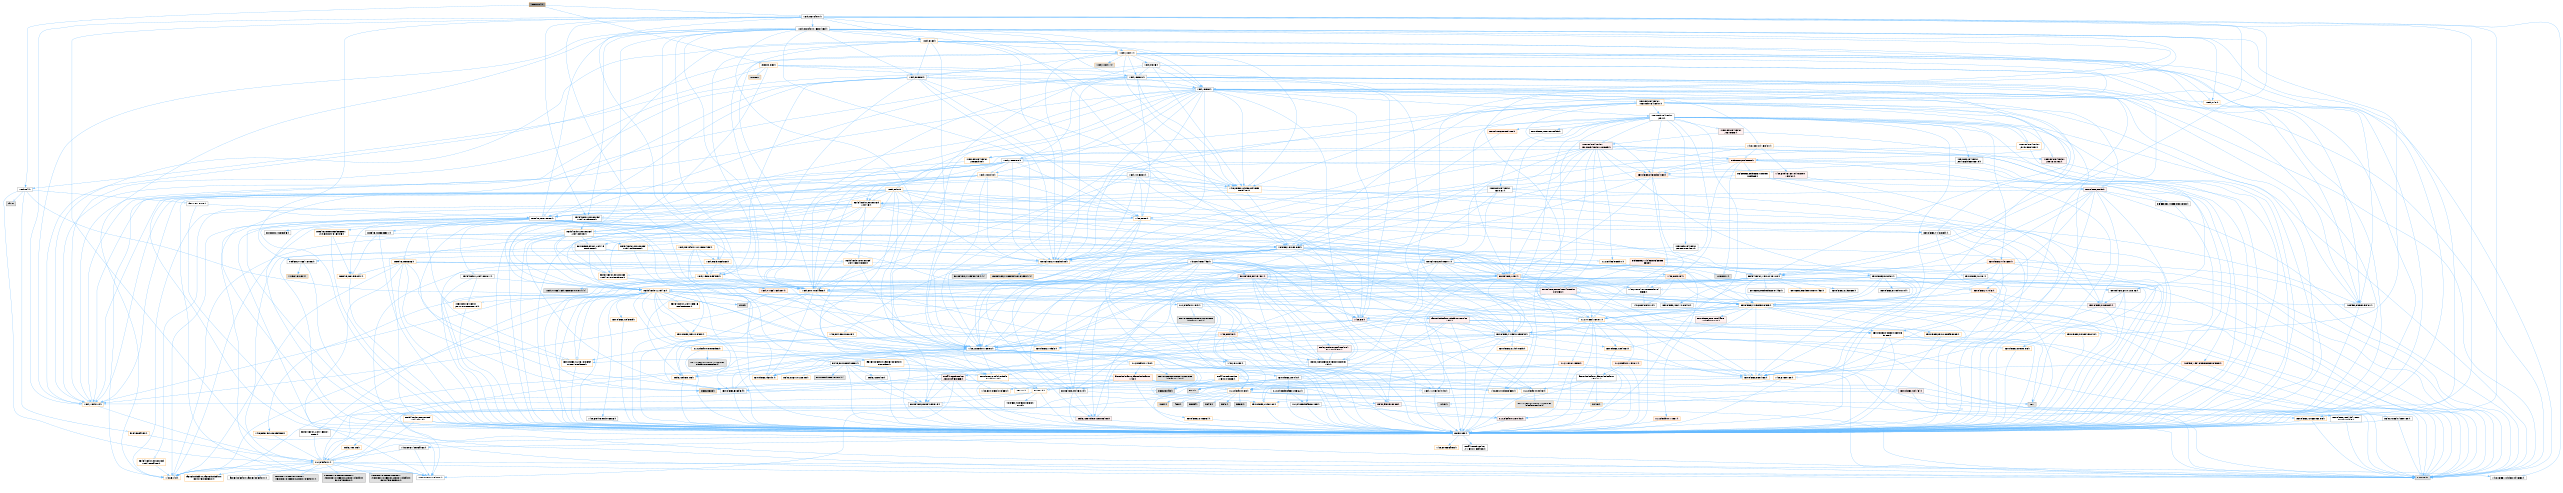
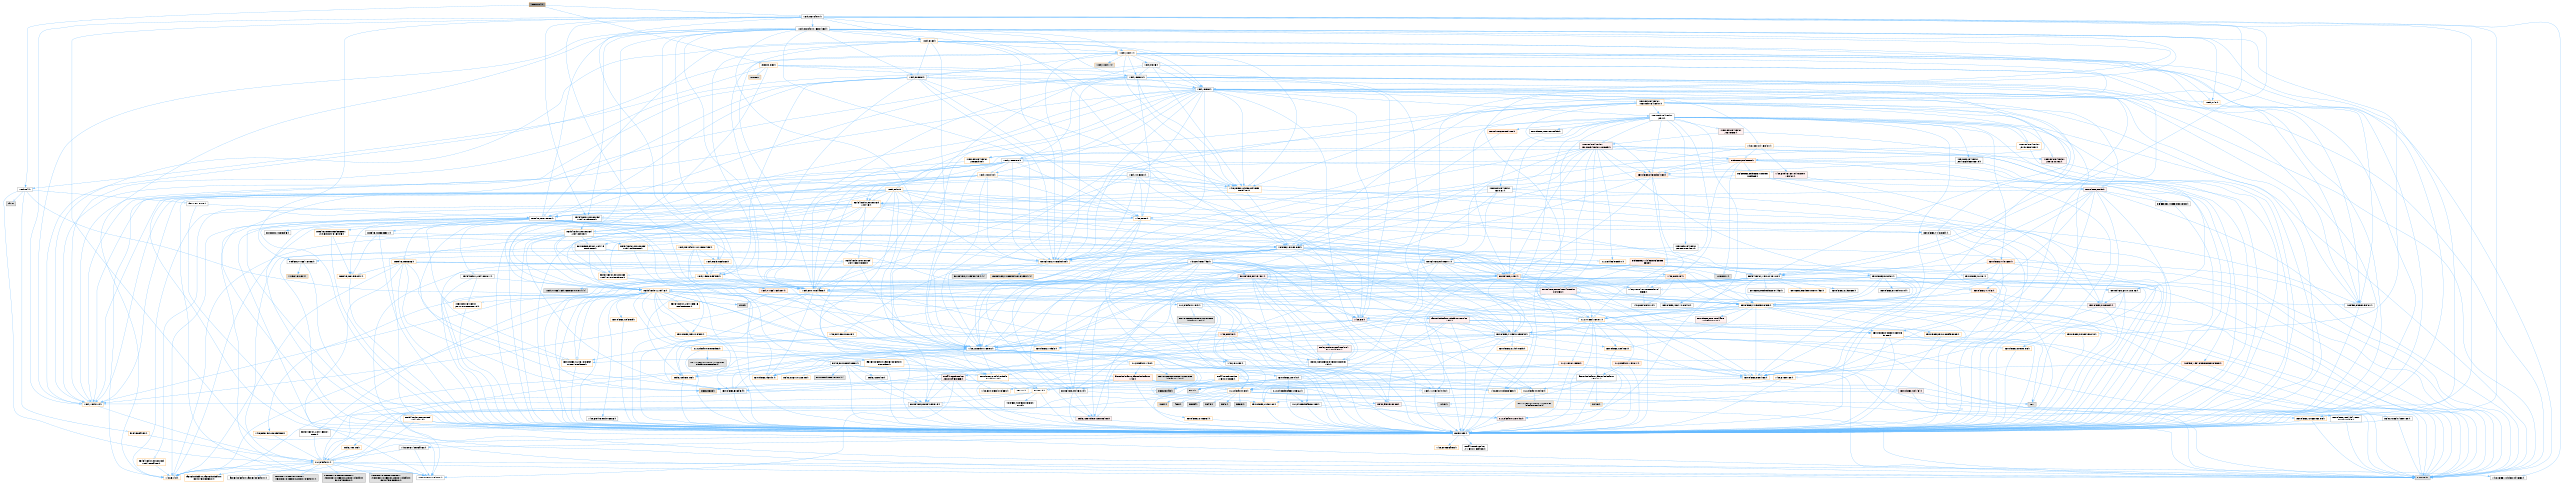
(1667, 419) -> none
